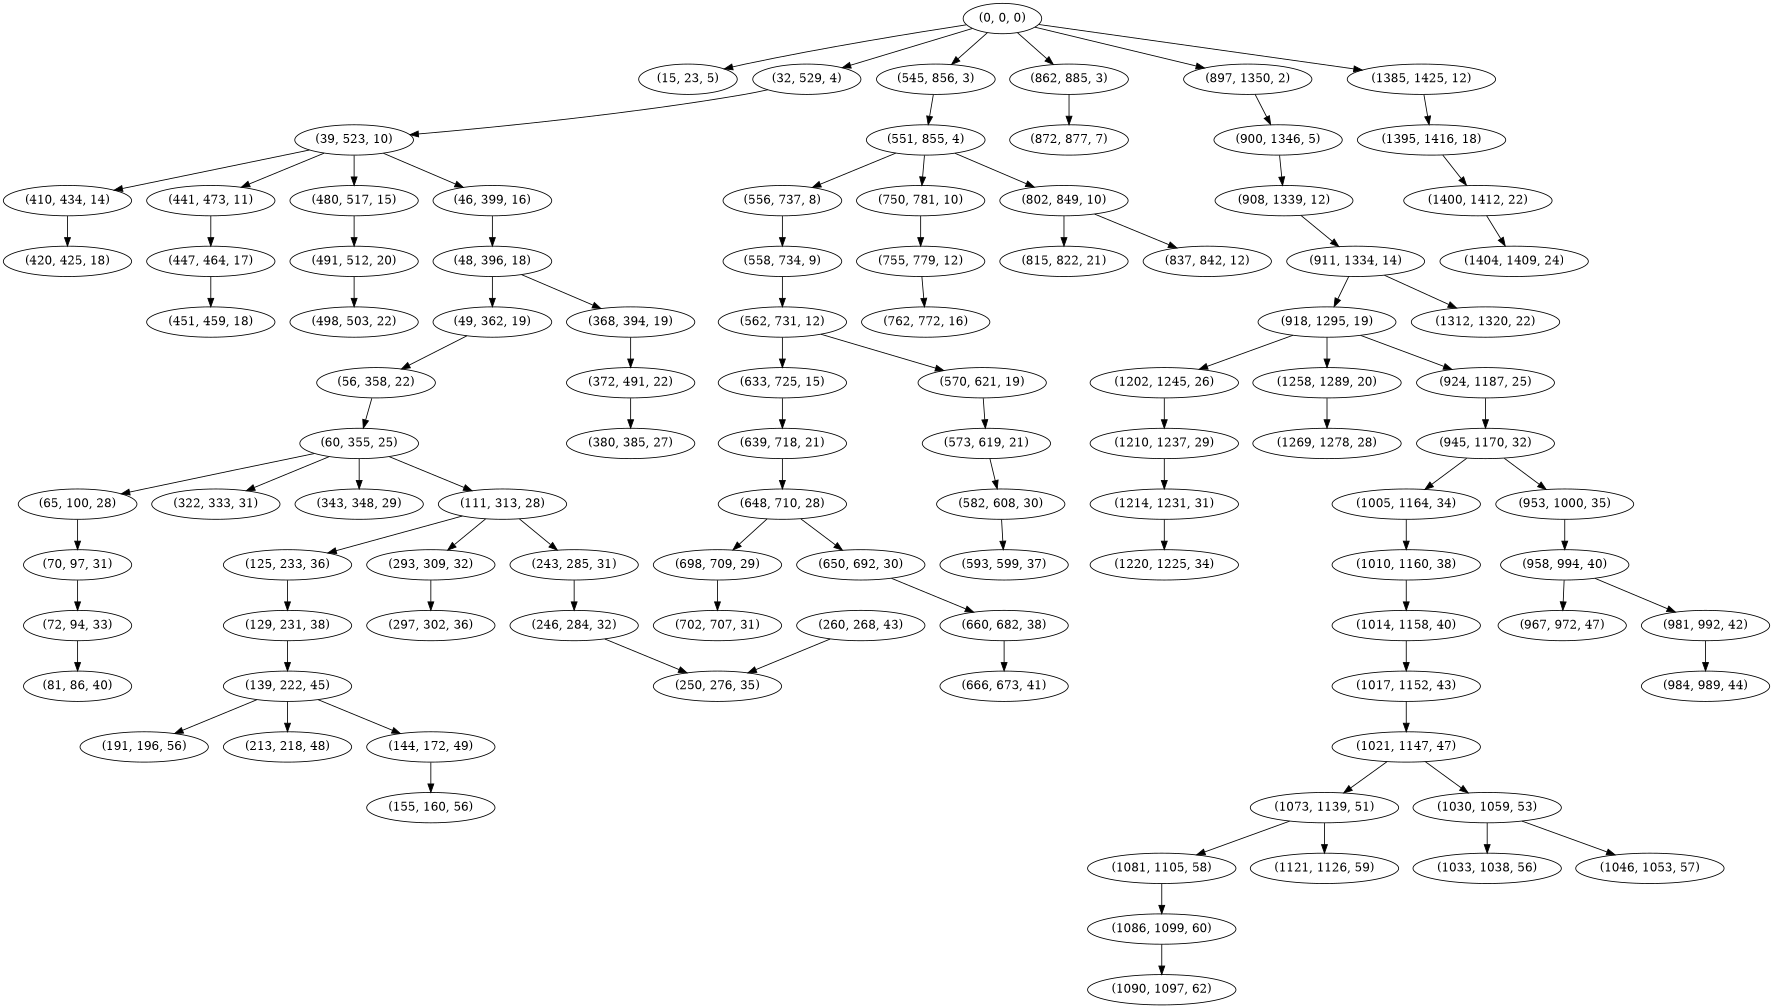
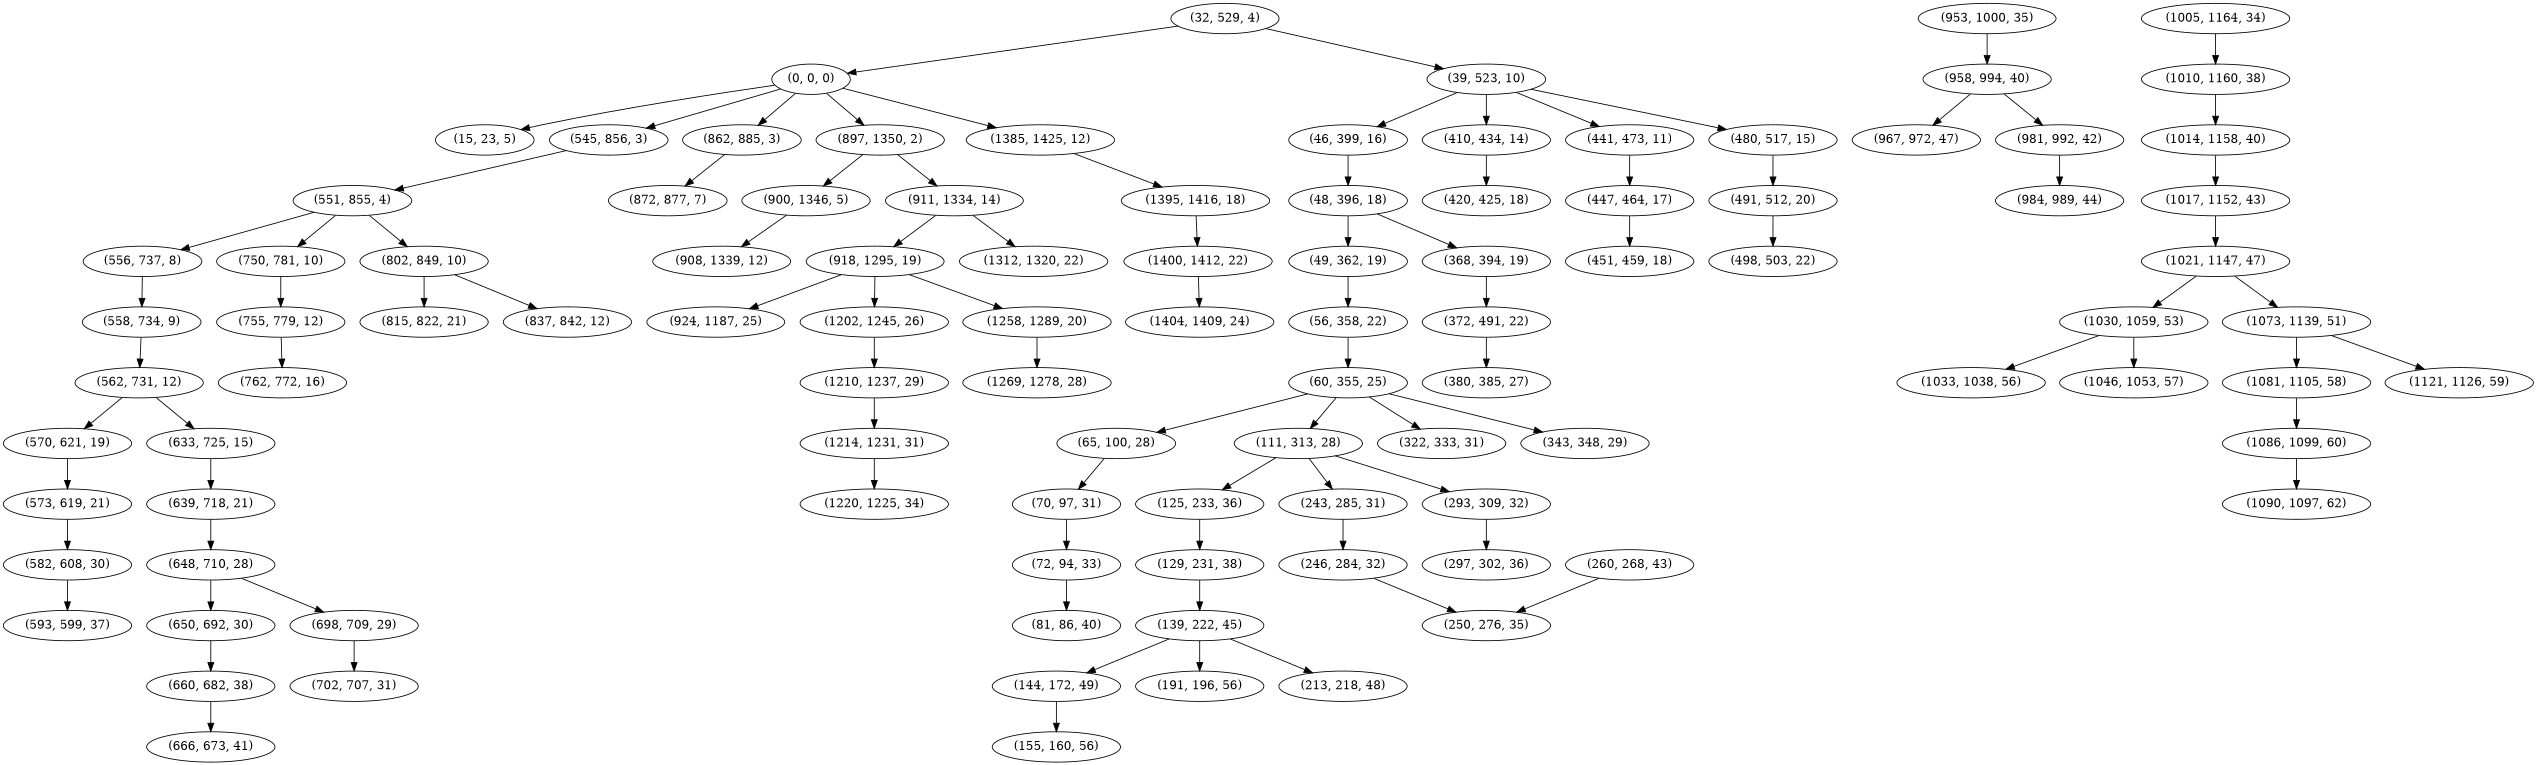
(911, 47) -> (1017, 49)
(1317, 228) -> (914, 168)
(1485, 443) -> none
